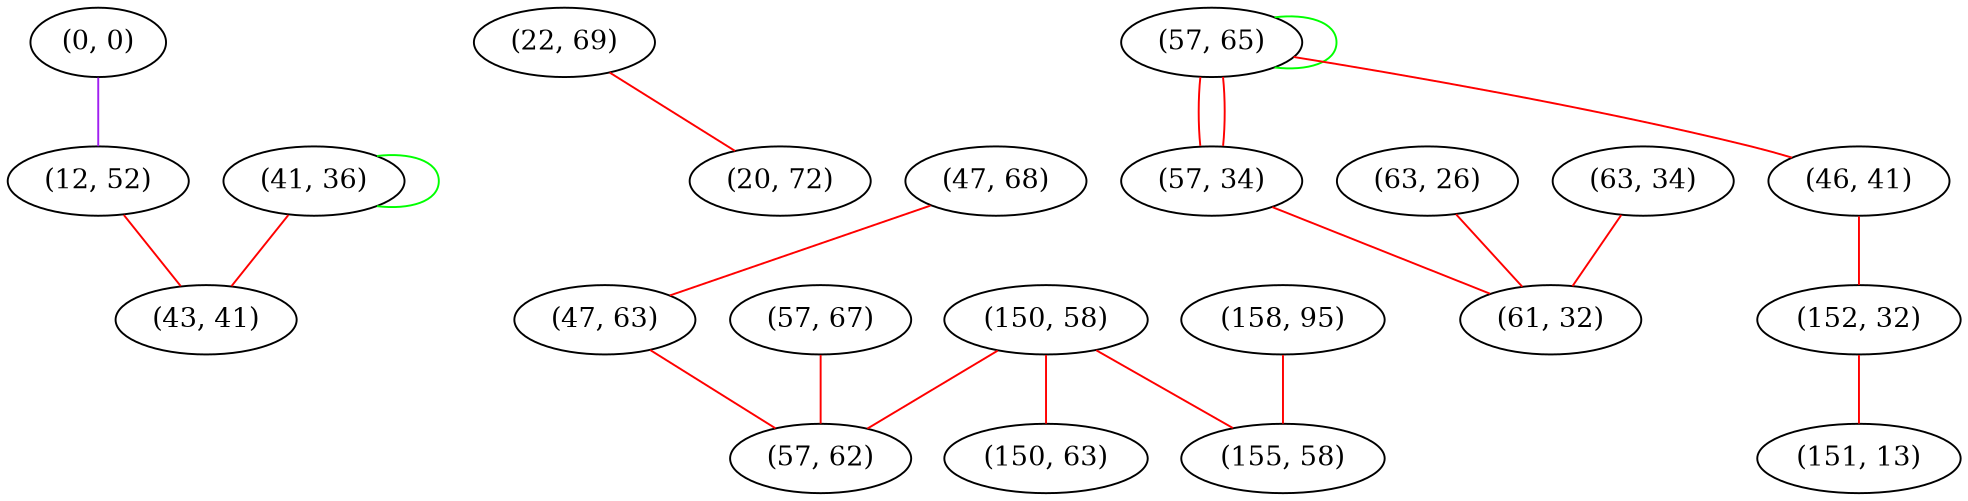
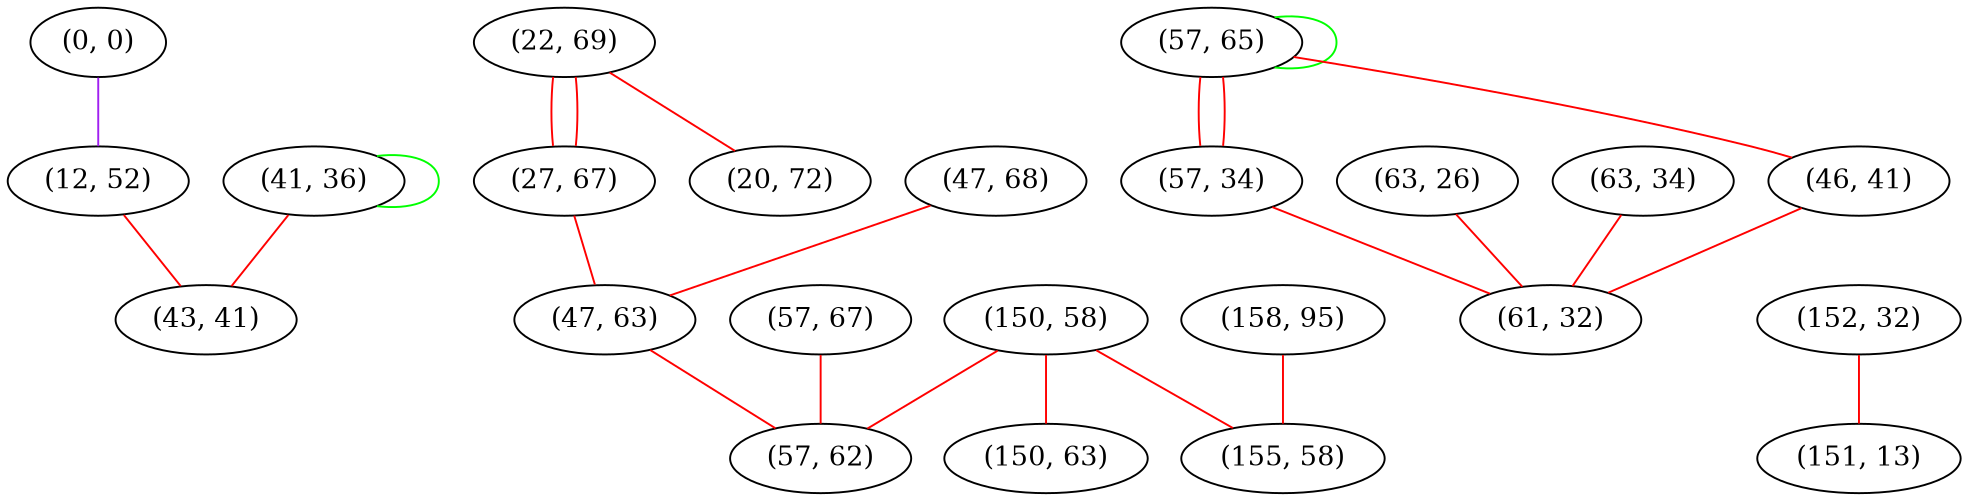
none -> (564, 181)
(1859, 251) -> (1705, 250)
